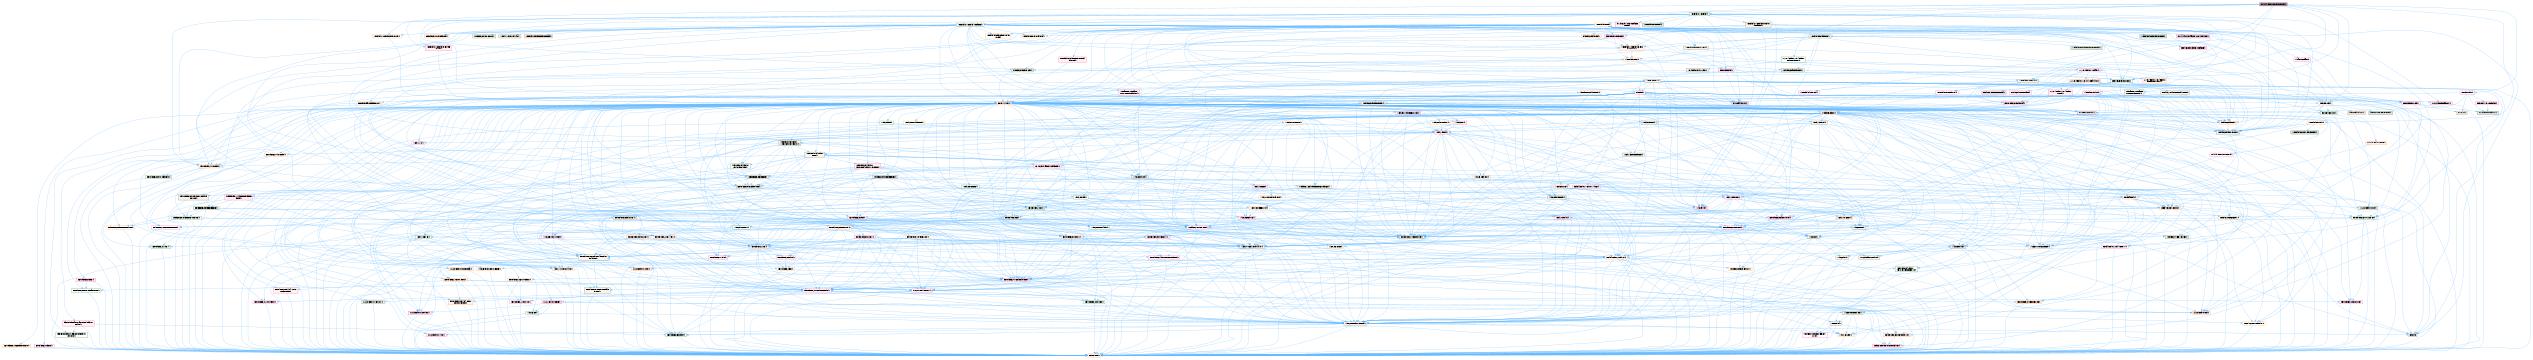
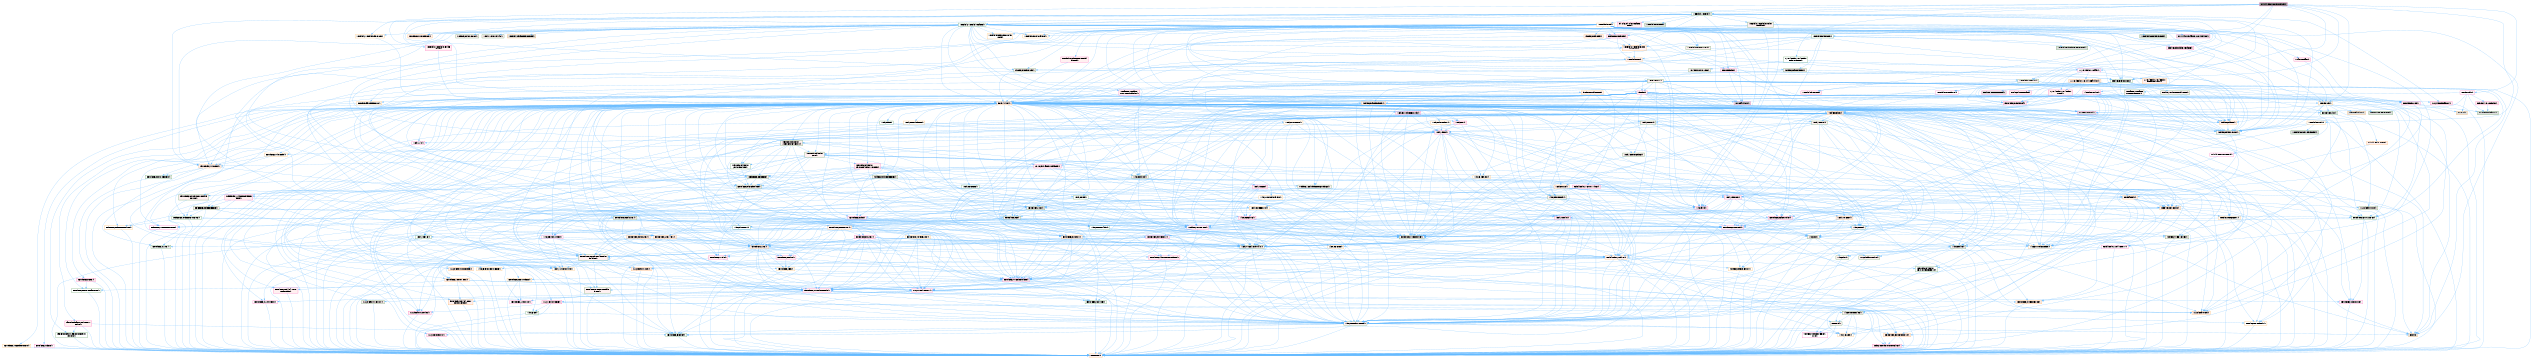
(78, 323) -> (78, 323)
(436, 335) -> (437, 335)
